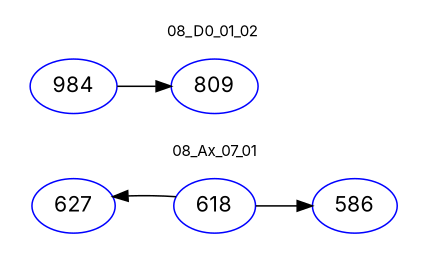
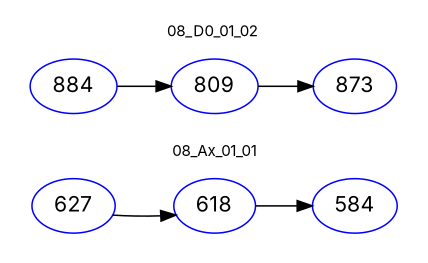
(74, 86) -> (74, 86)
none -> (355, 86)
(215, 152) -> (215, 152)
(152, 196) -> (137, 216)
(355, 206) -> (355, 206)
